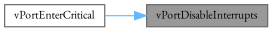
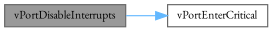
(120, 16) -> (141, 16)
